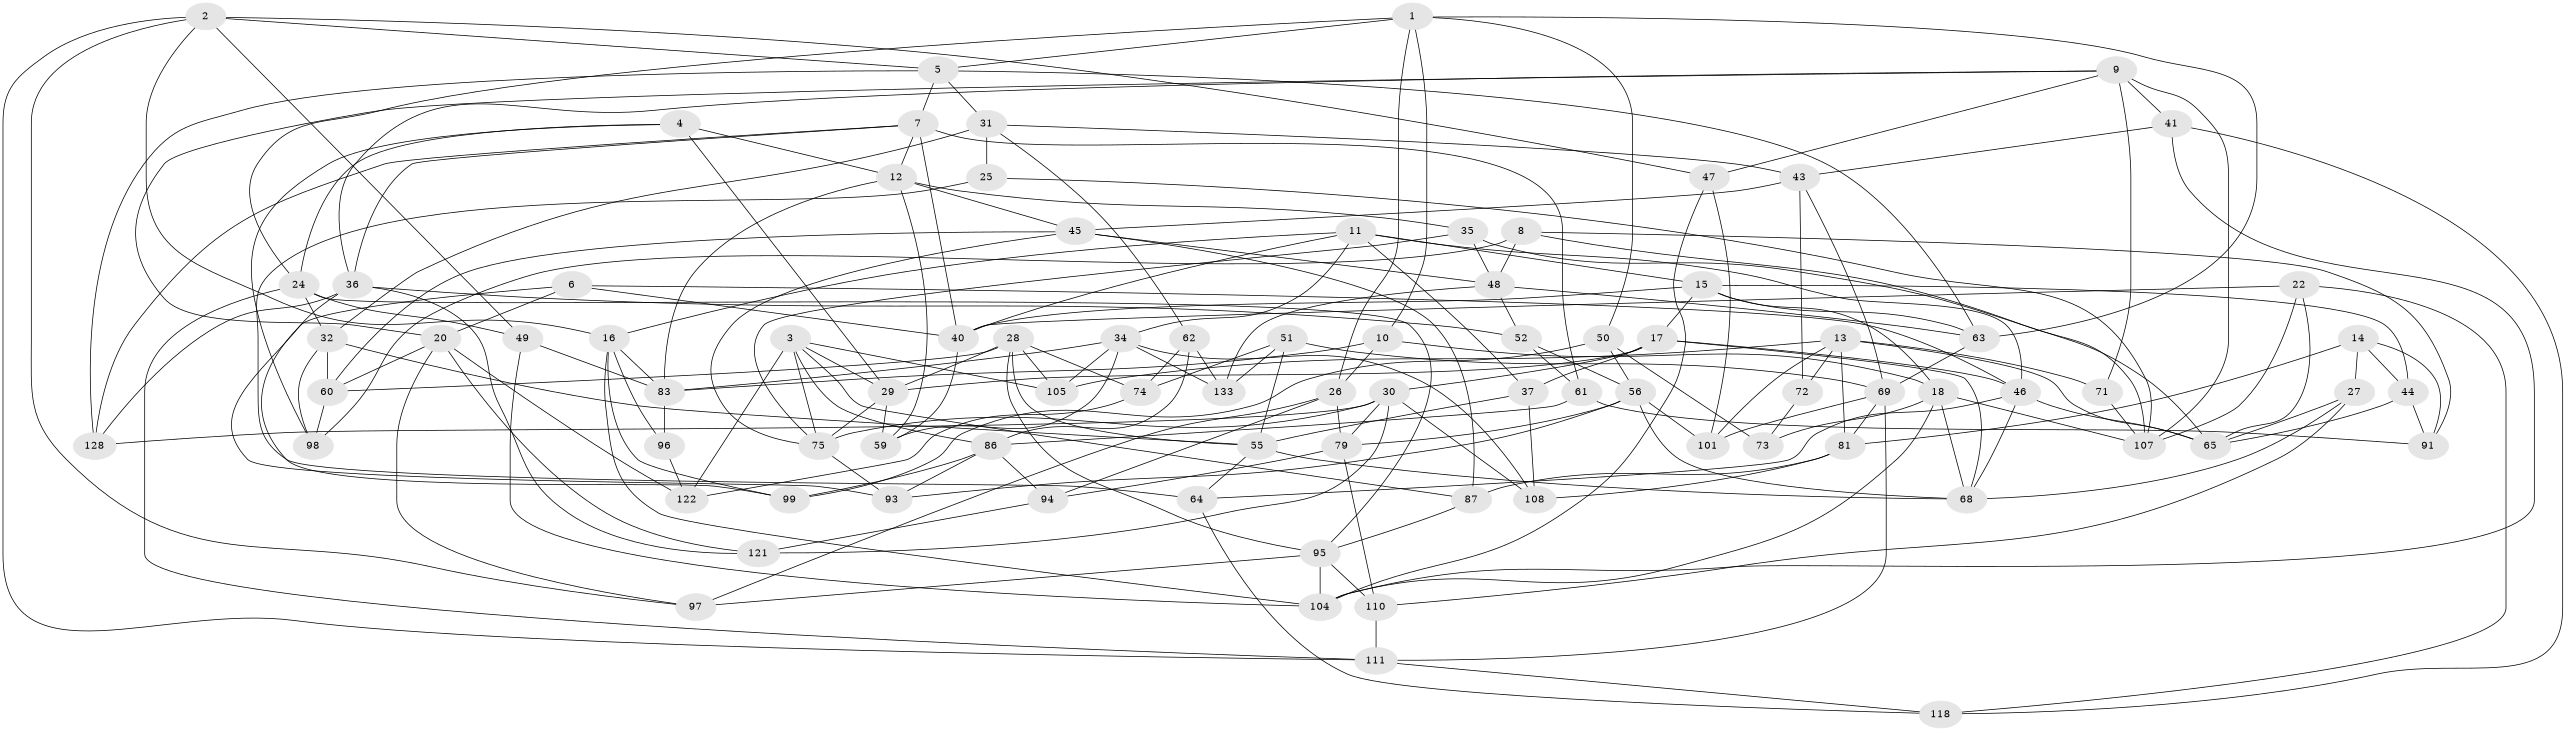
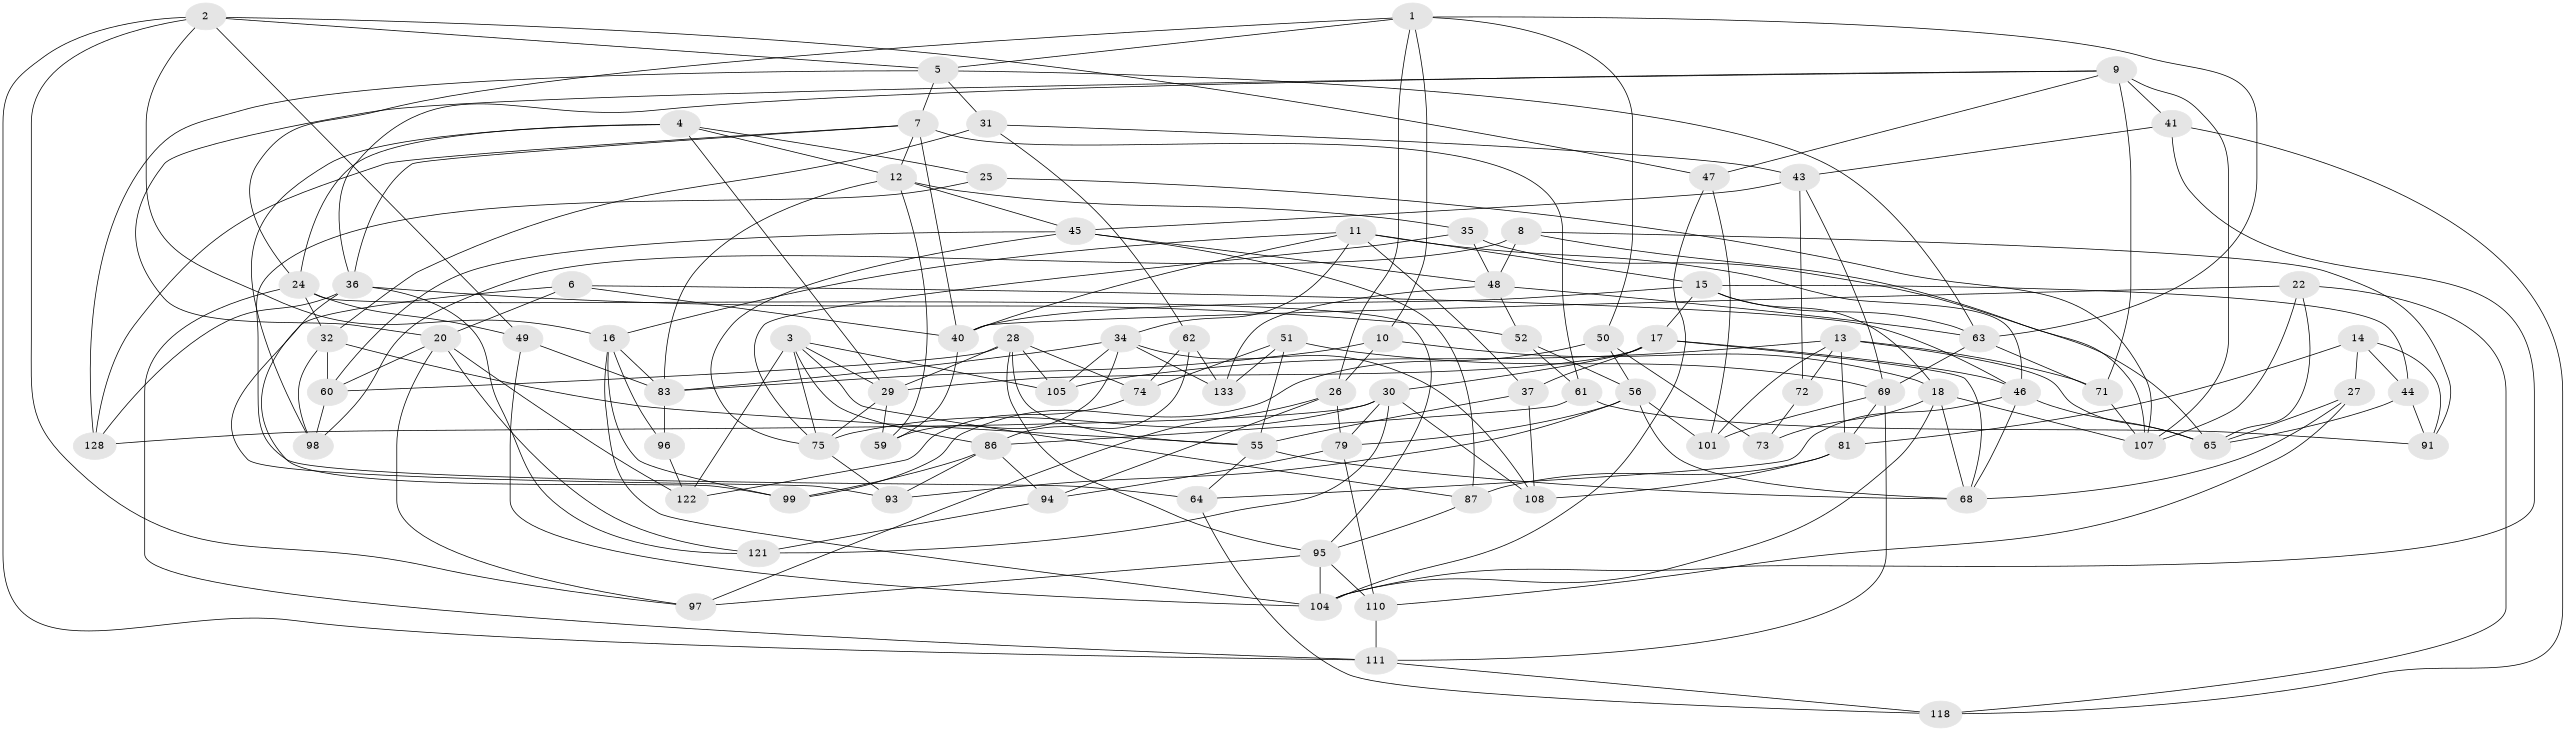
(987, 151) -> (834, 149)
none -> (2041, 365)
